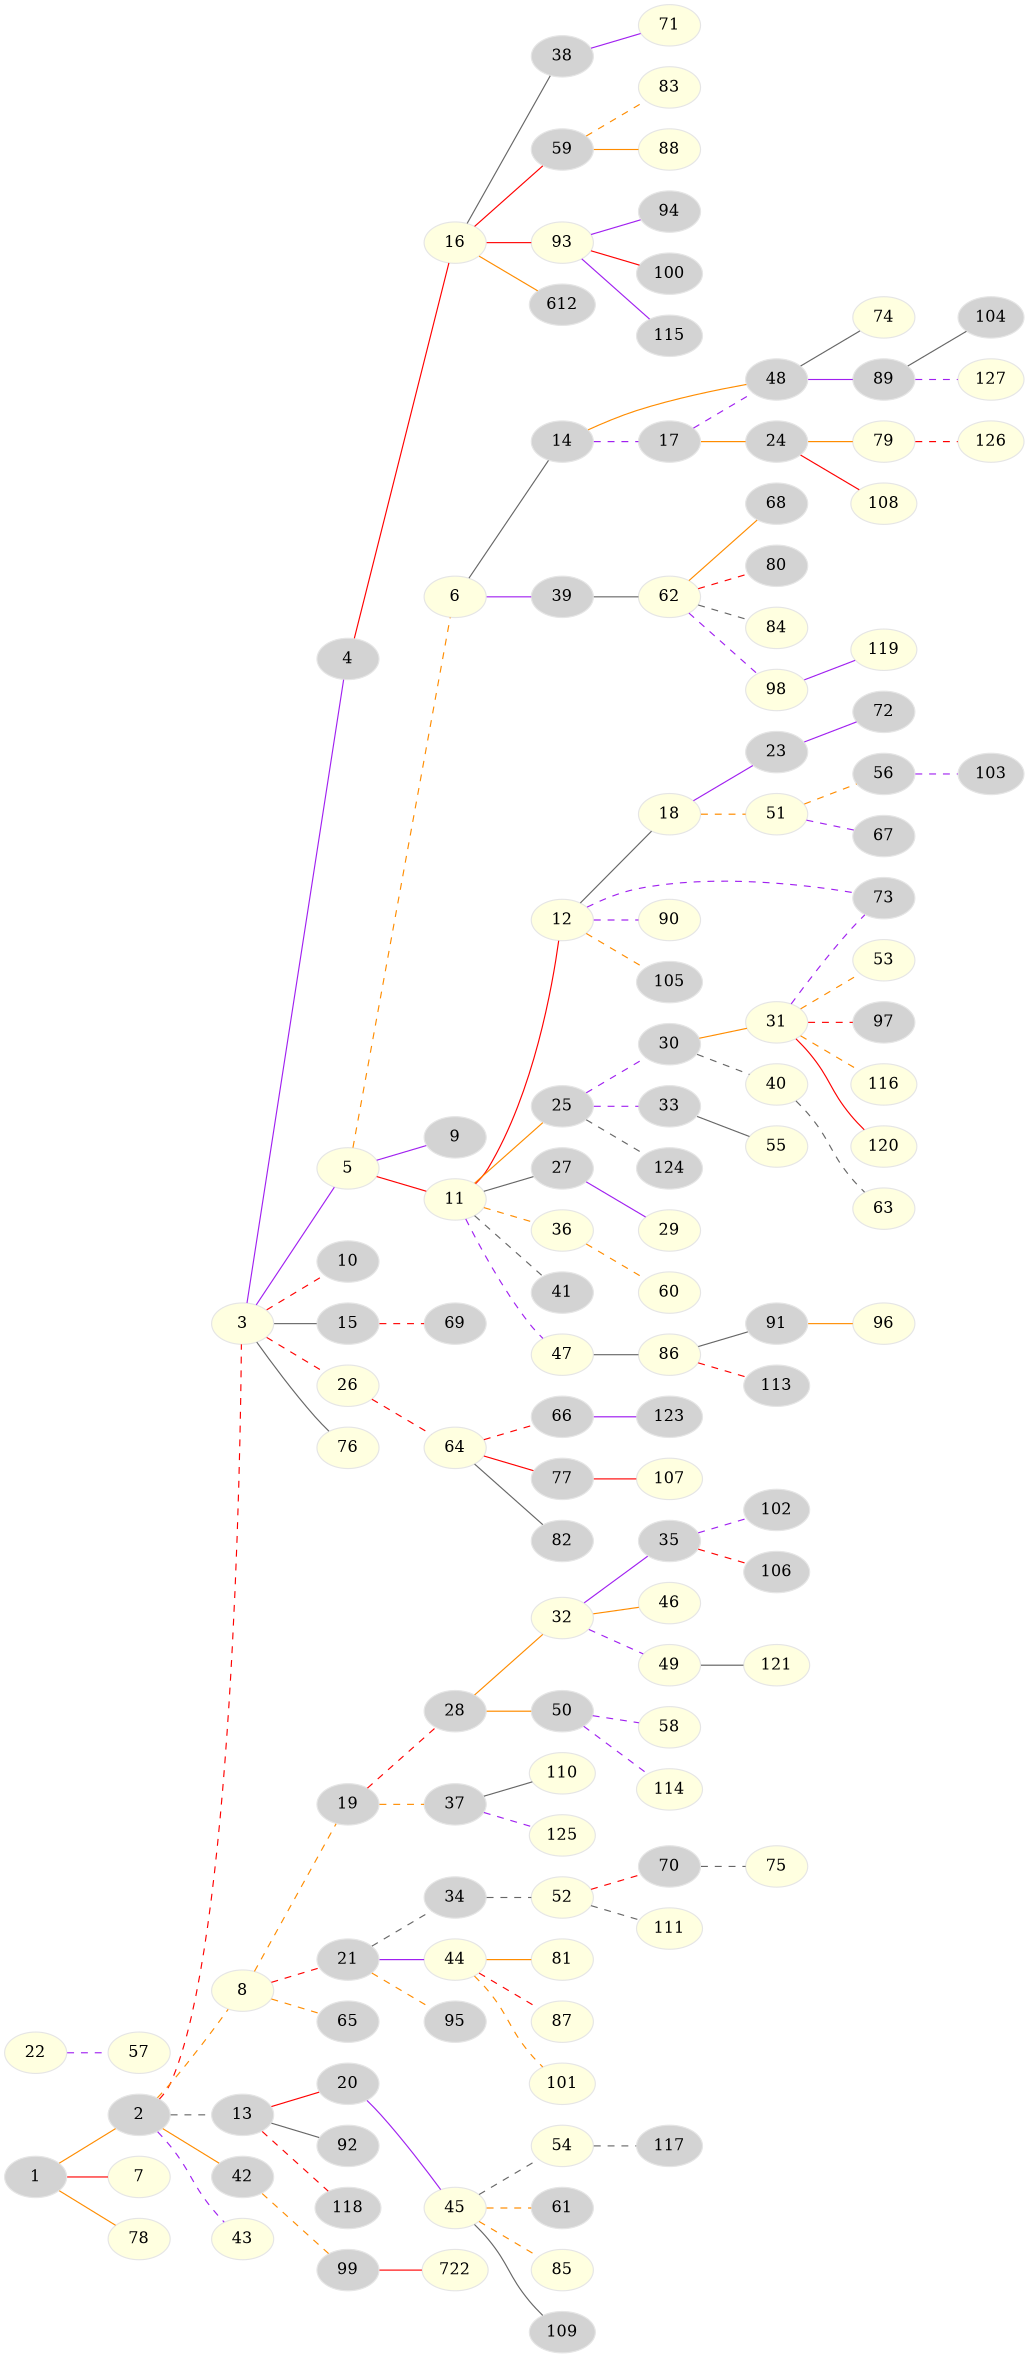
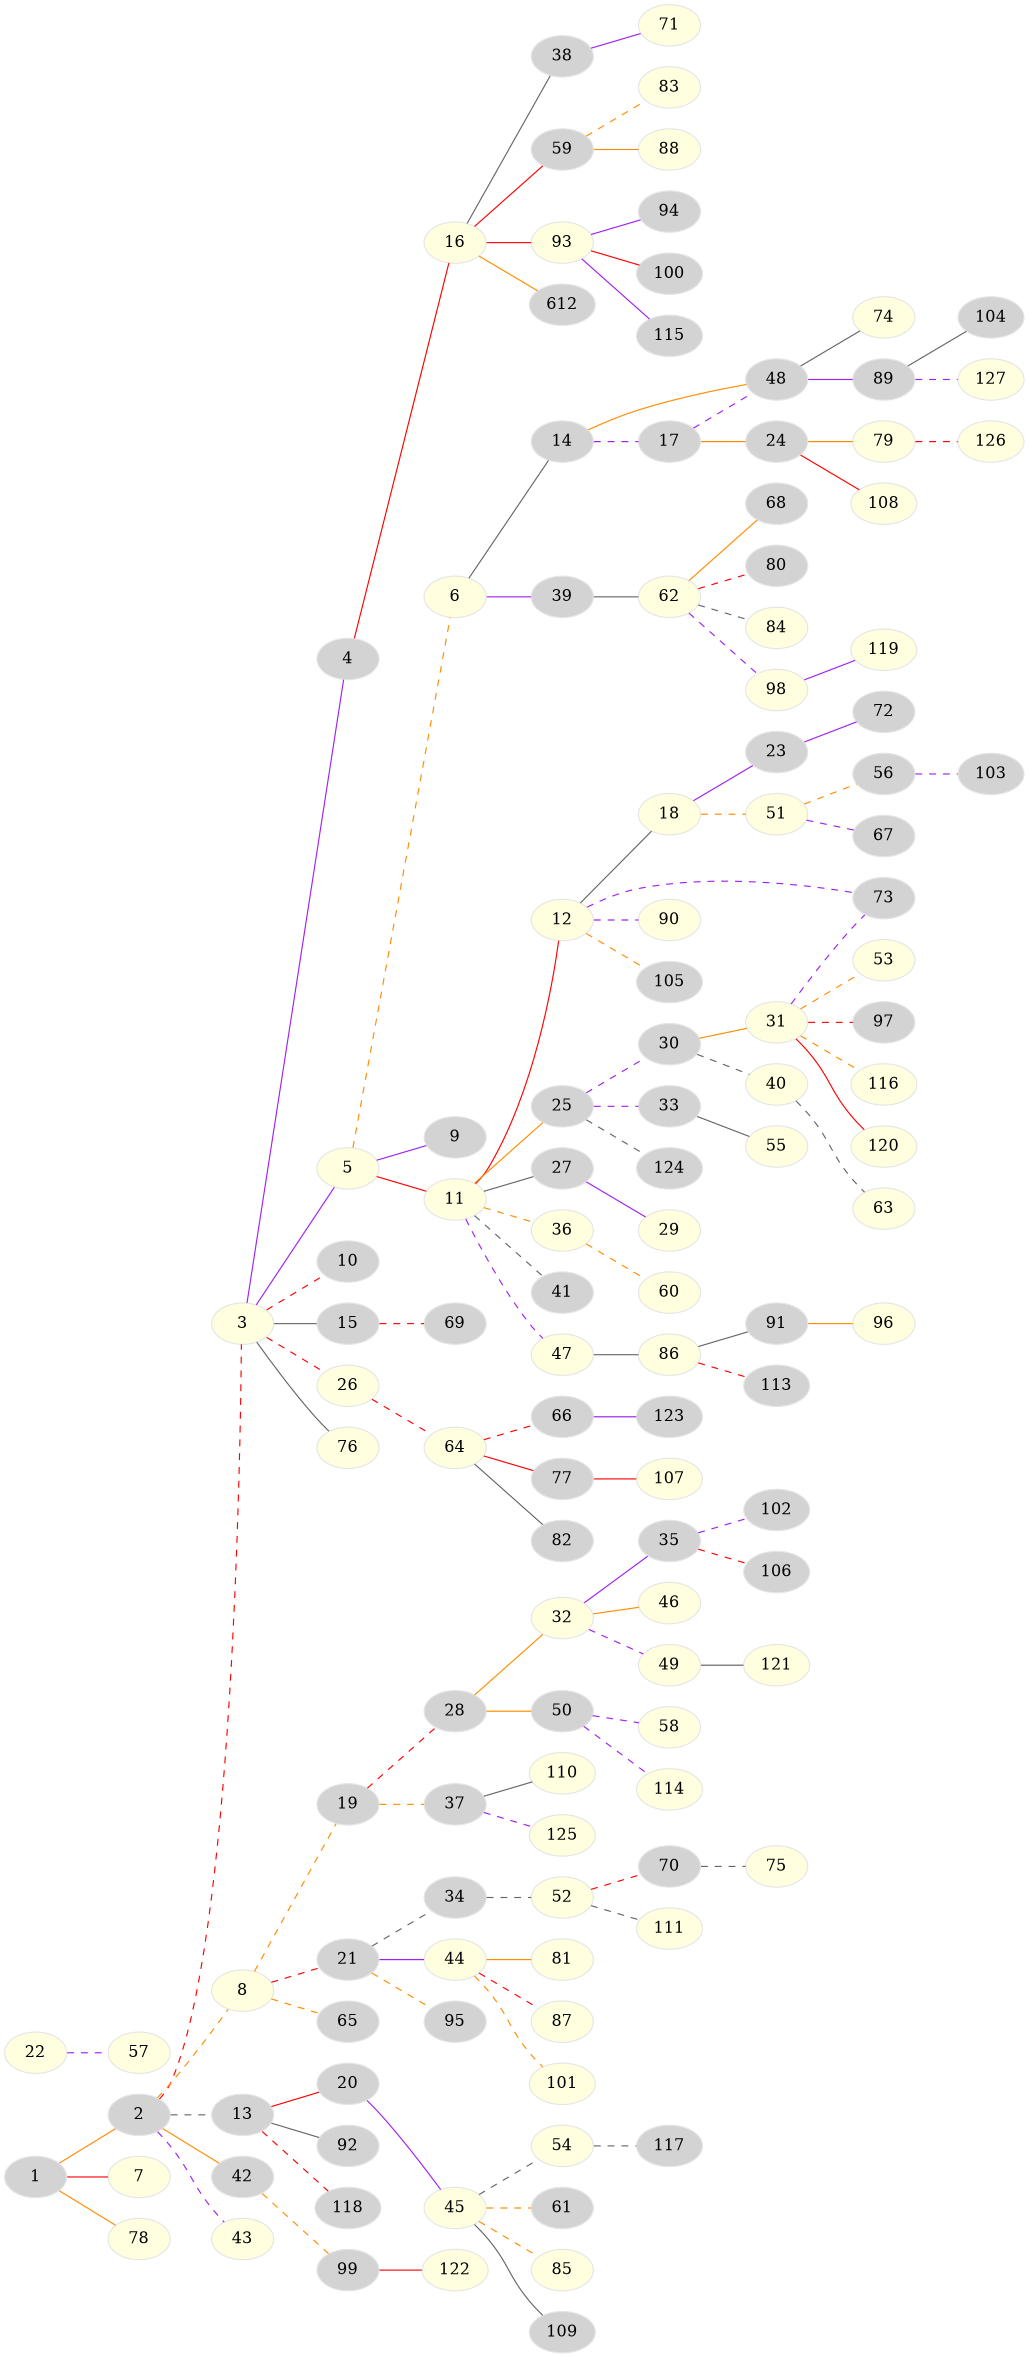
(455, 2270) -> (455, 2270)
